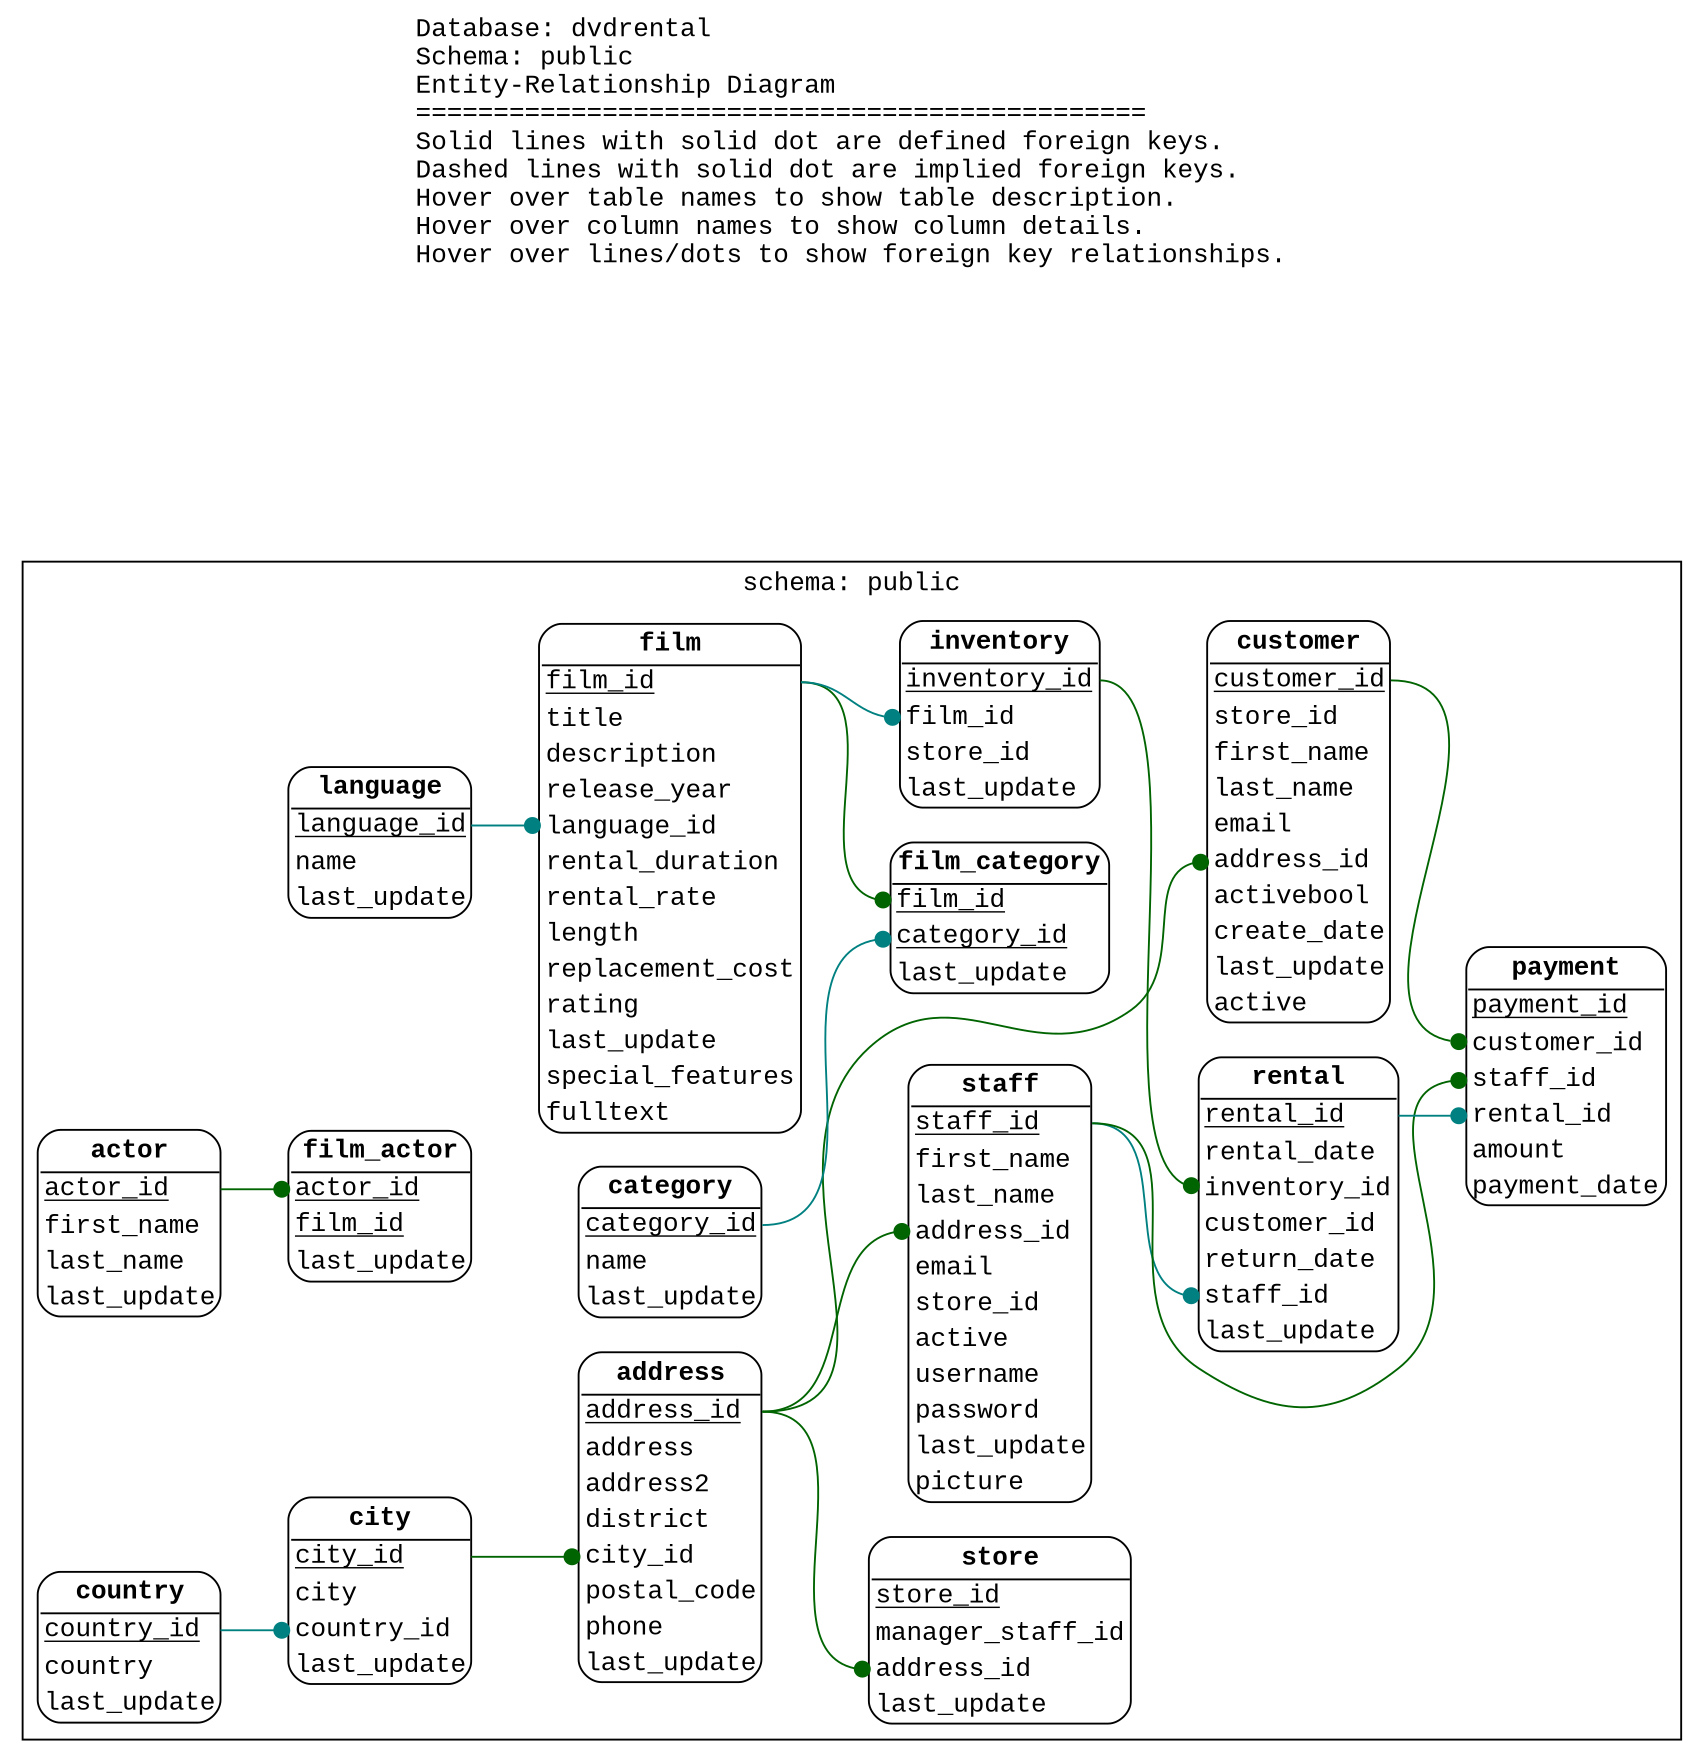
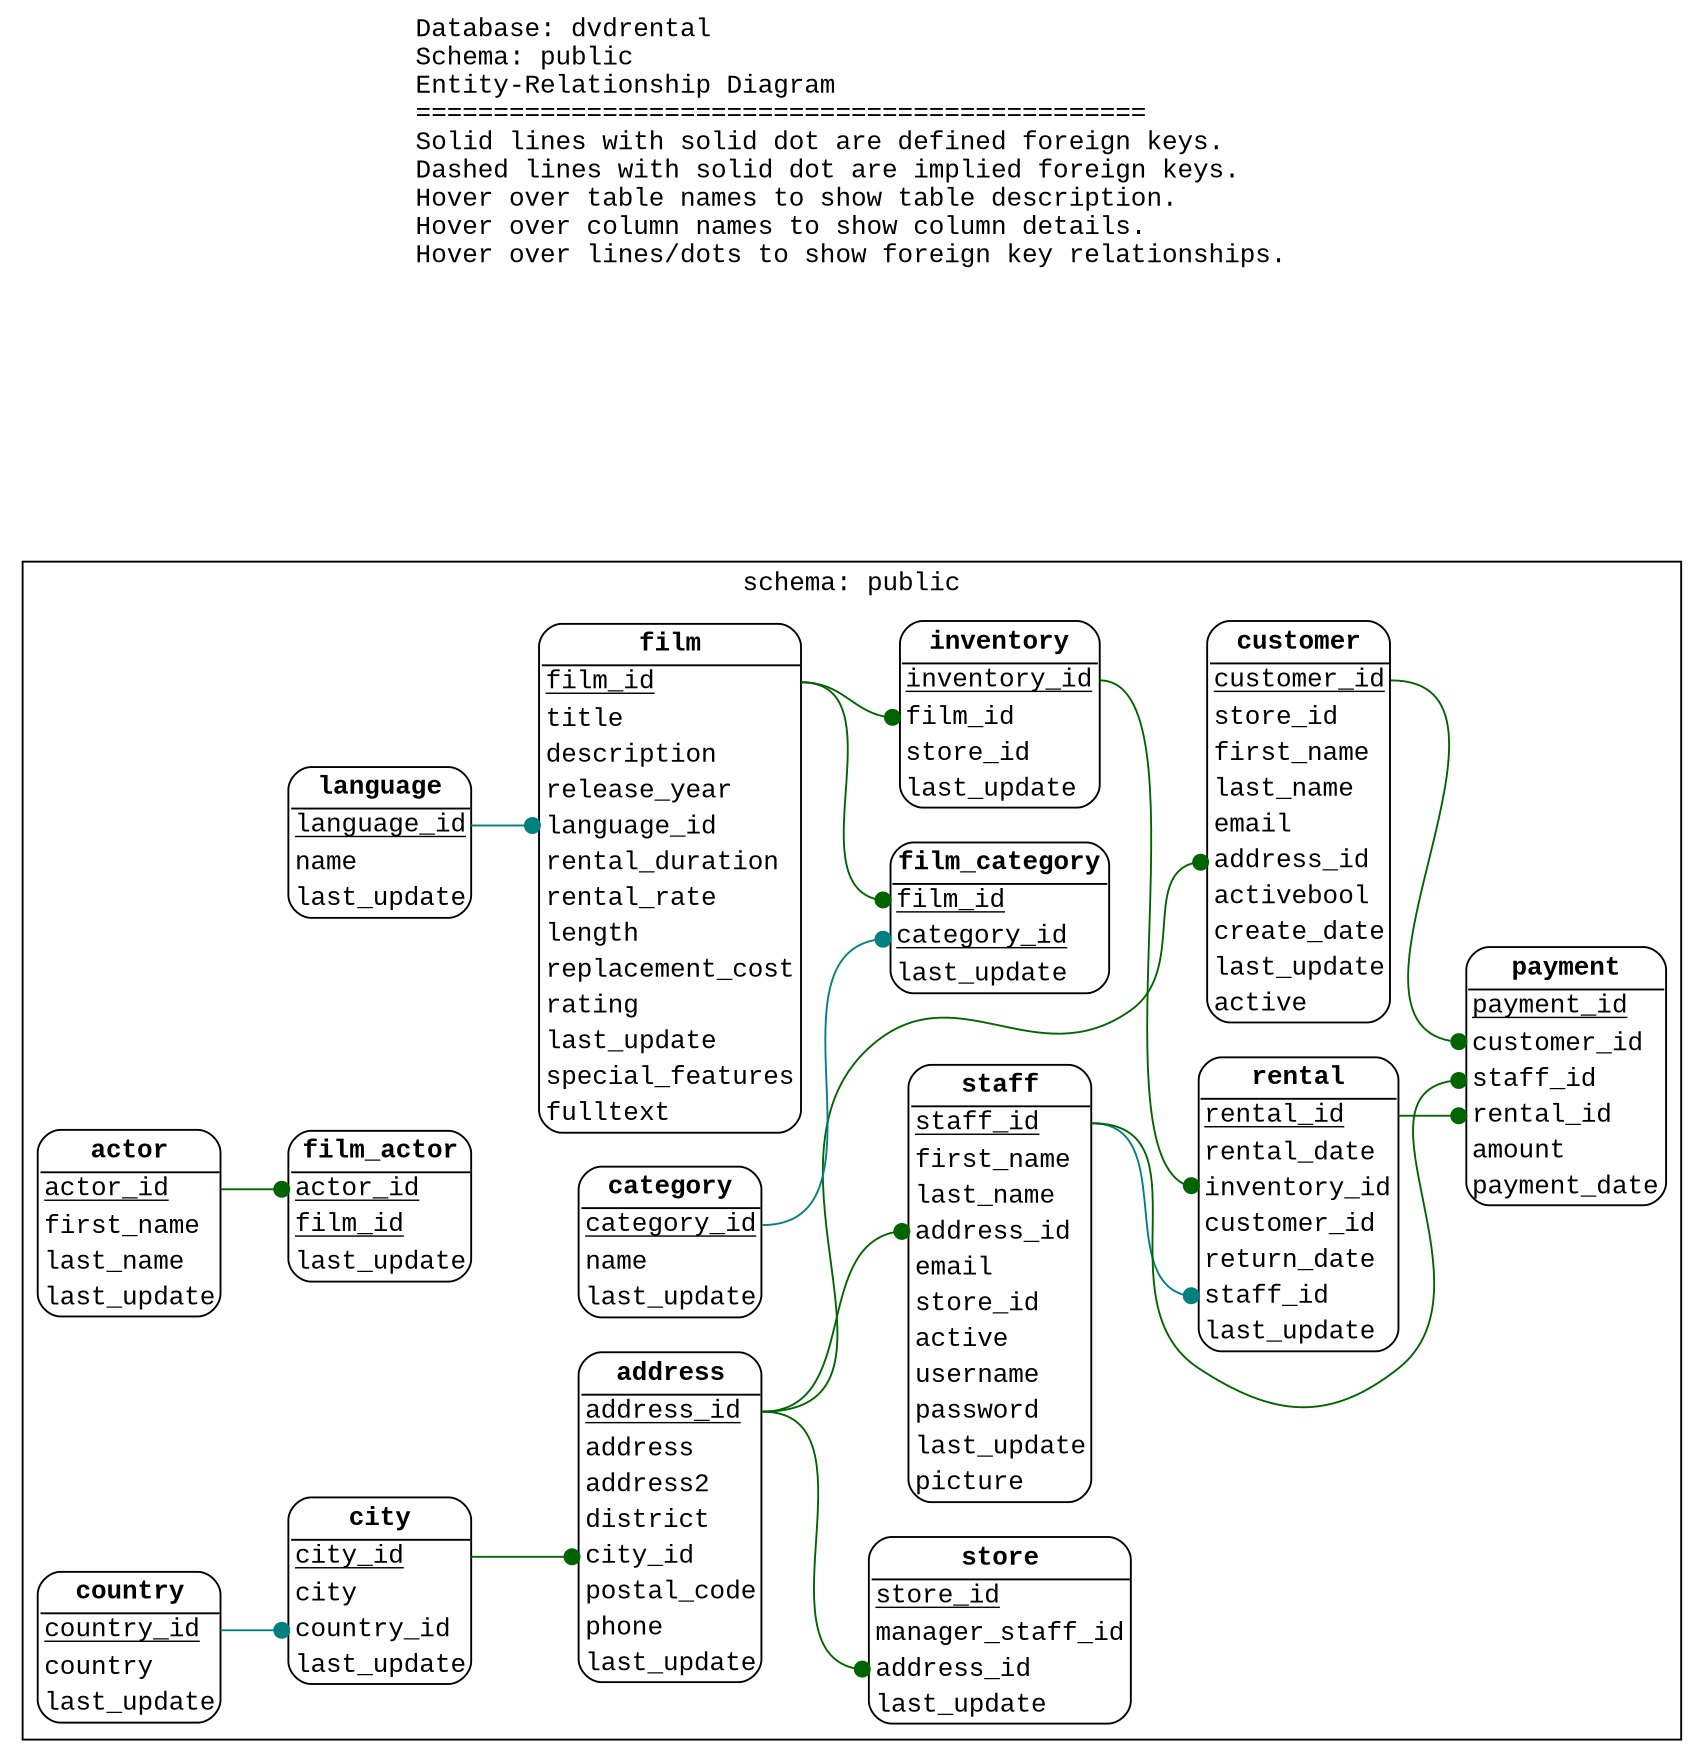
(848, 698) -> (848, 698)
(1429, 1116) -> (1429, 1116)
